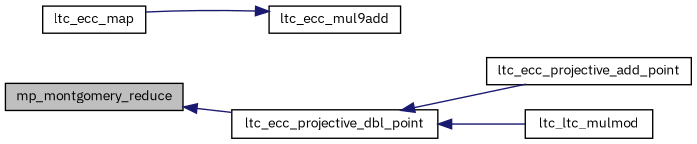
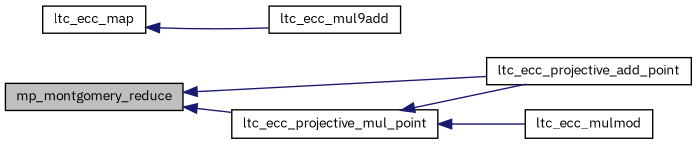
(201, 11) -> (214, 29)
none -> (342, 84)
(335, 124) -> (335, 124)
(589, 124) -> (589, 124)
